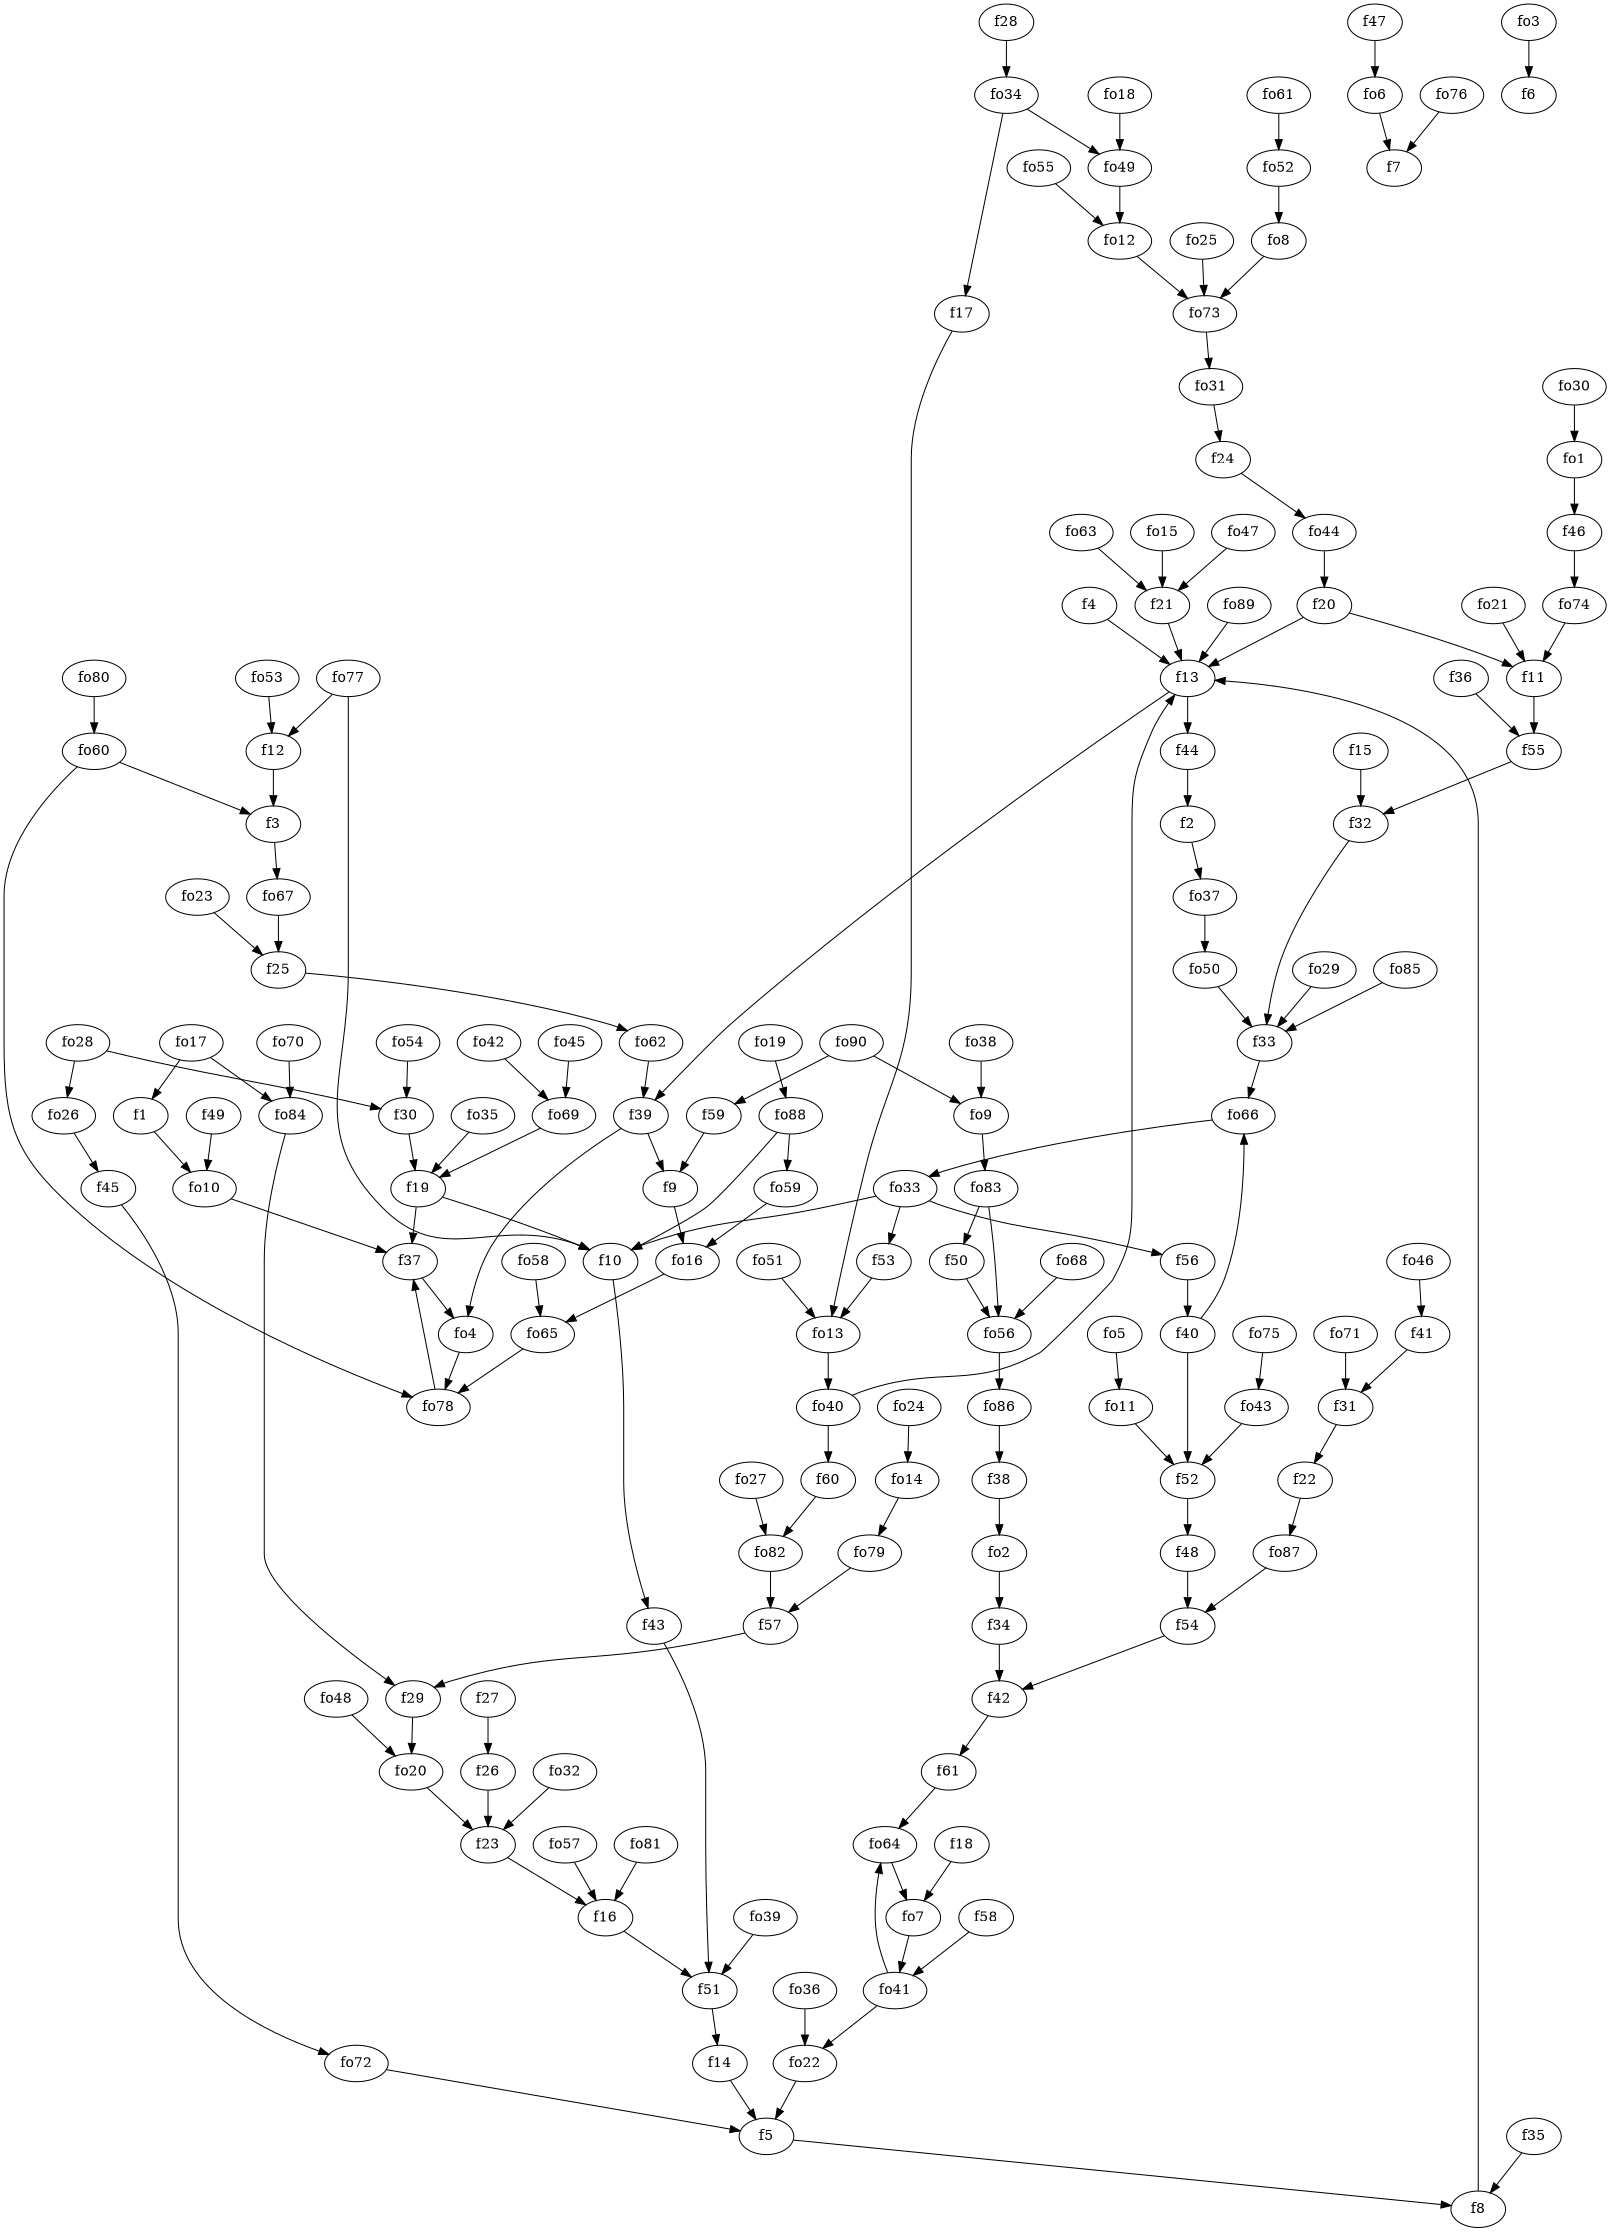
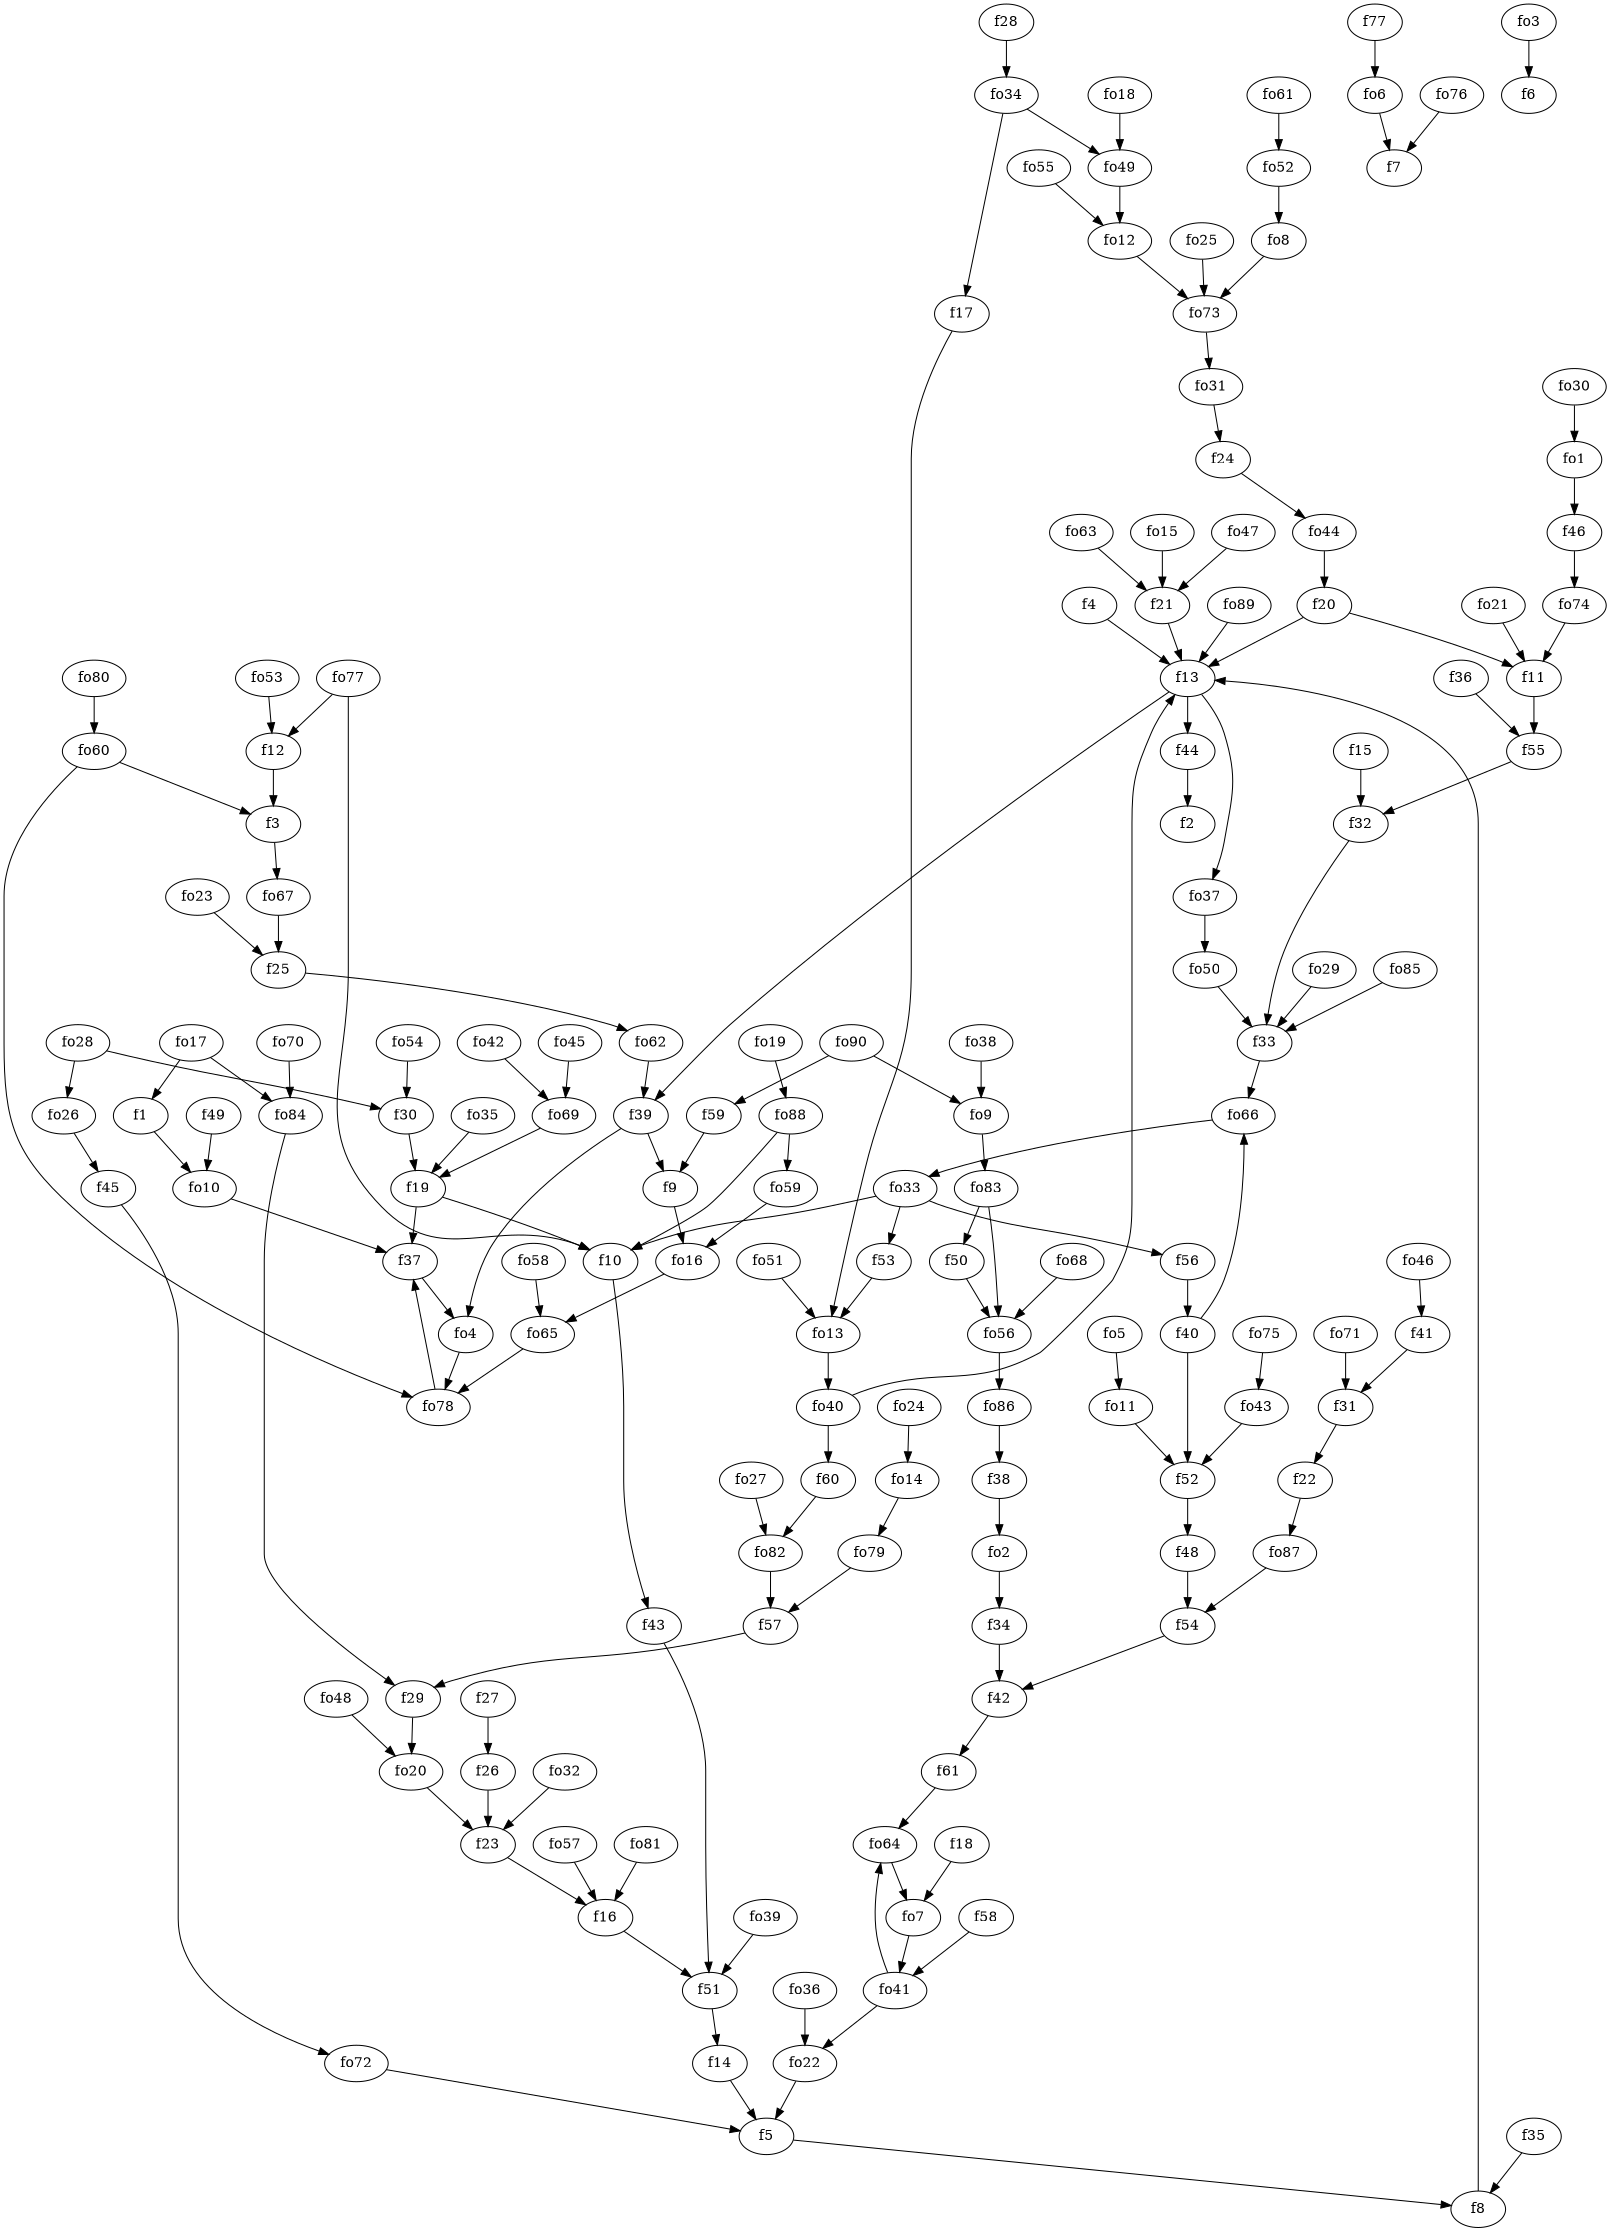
(1375, 22) -> (1375, 22)
(1195, 855) -> (1233, 779)
